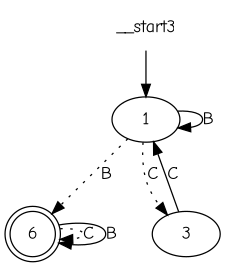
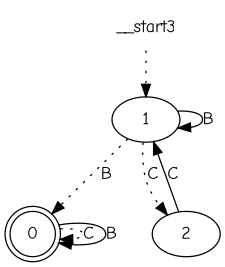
(146, 67) -> (146, 67)
(33, 234) -> (33, 234)
(186, 234) -> (186, 234)
